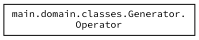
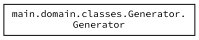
(99, 20) -> (99, 20)
